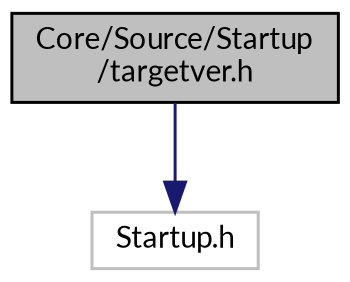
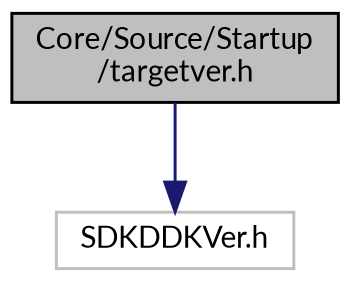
(175, 240) -> (175, 240)
